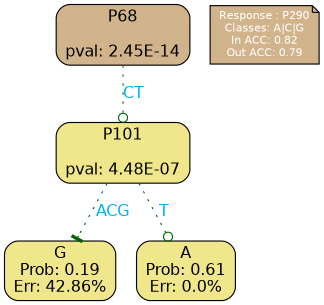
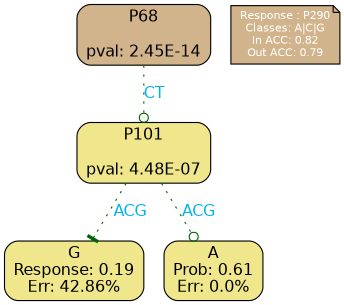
(164, 212) -> (199, 212)
(60, 271) -> (74, 271)
